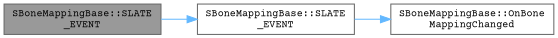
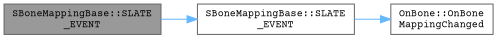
(472, 19) -> (442, 19)
